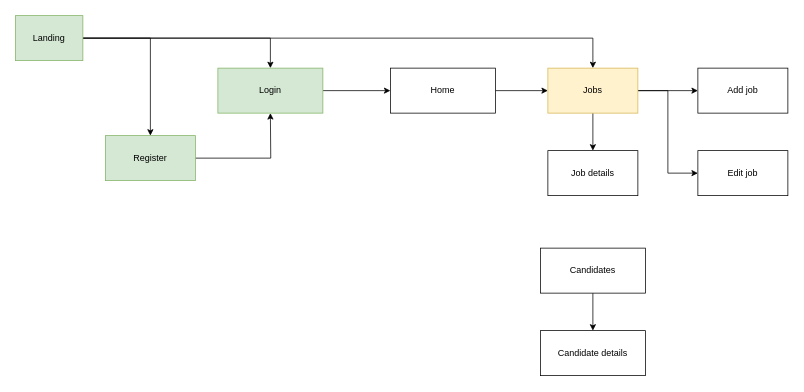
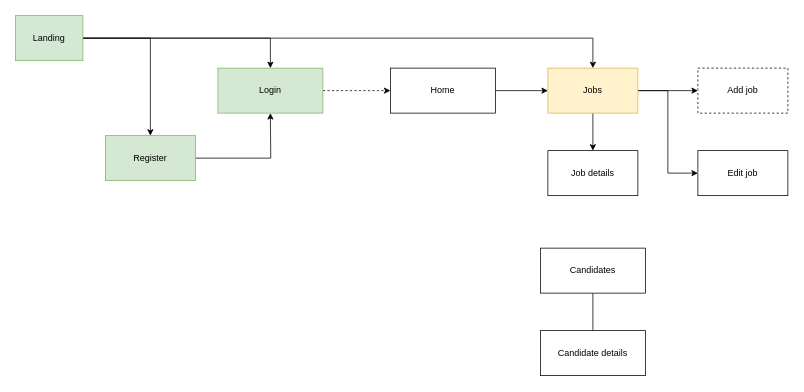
(354, 90) -> (354, 90)
(743, 90) -> (743, 90)
(593, 324) -> (593, 326)
